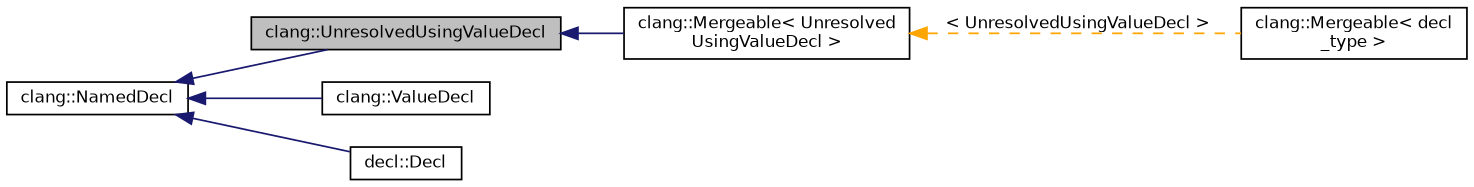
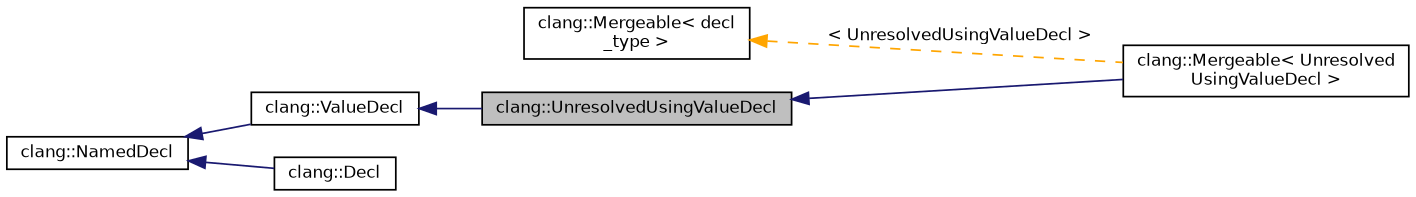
(1084, 33) -> (945, 52)
(260, 64) -> (459, 109)
(406, 163) -> (335, 174)
